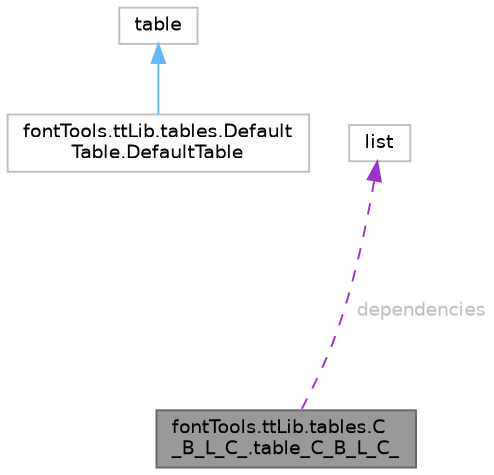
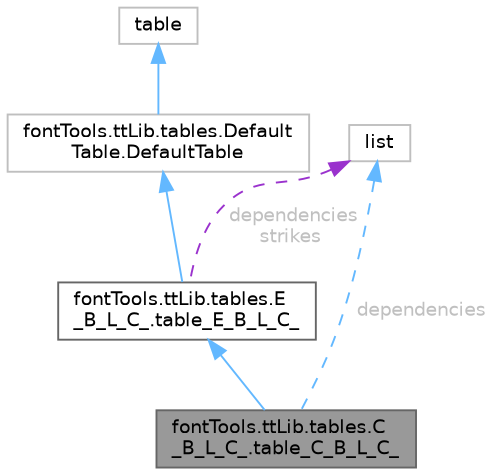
(348, 298) -> (348, 298)
none -> (187, 311)
